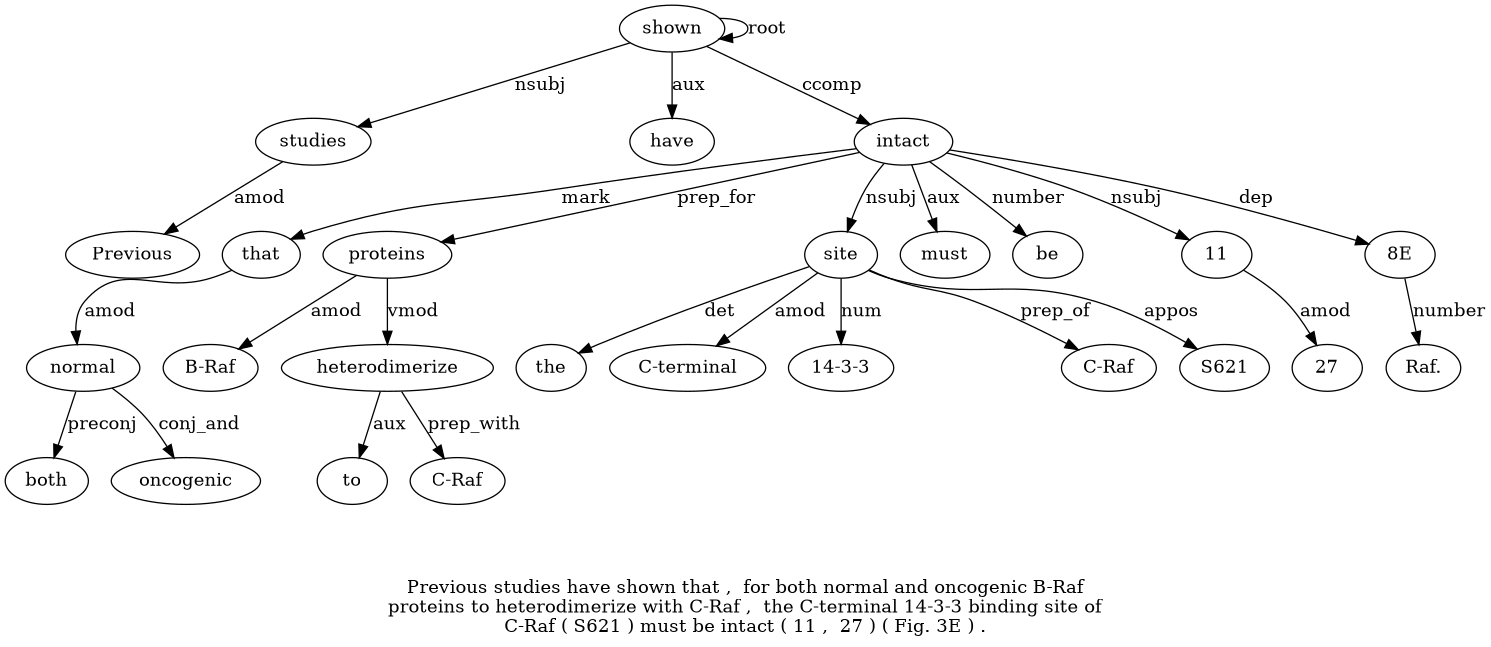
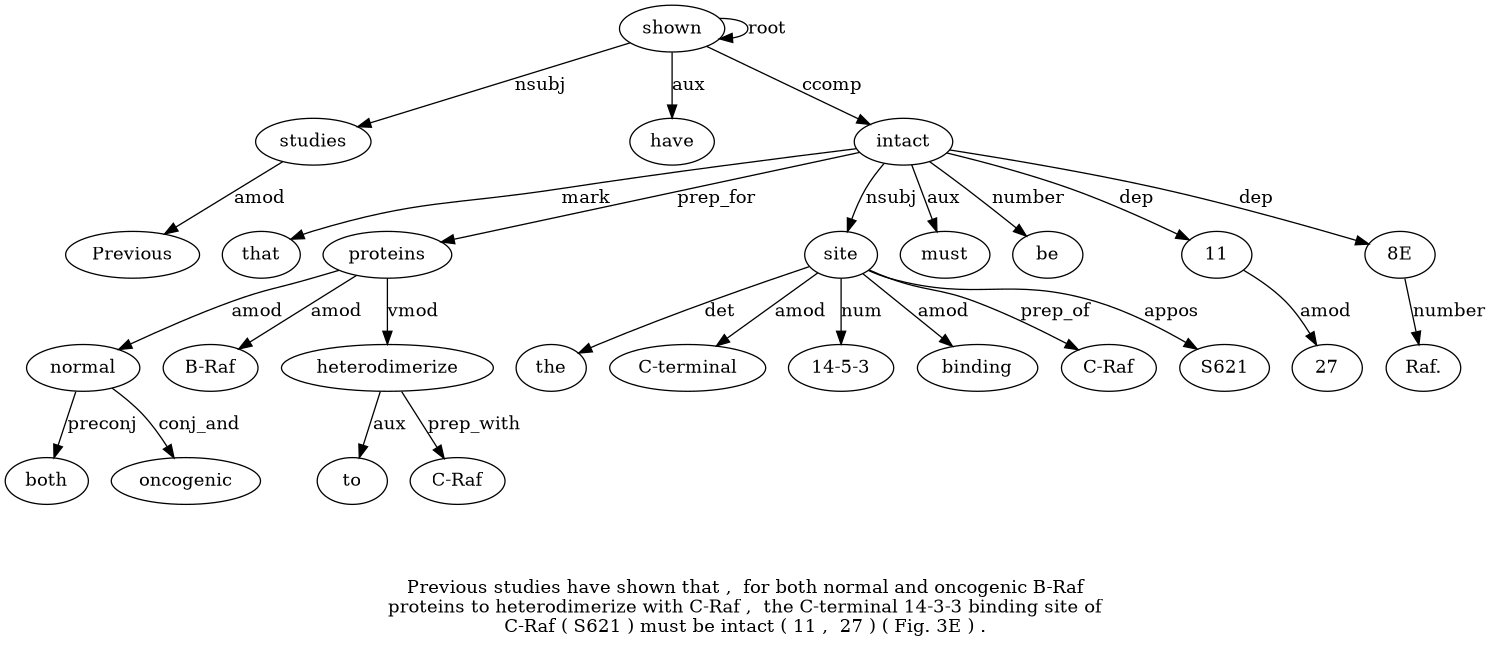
(1137, 198) -> (1137, 198)
(140, 280) -> (233, 301)
(841, 368) -> (841, 368)
none -> (978, 368)
